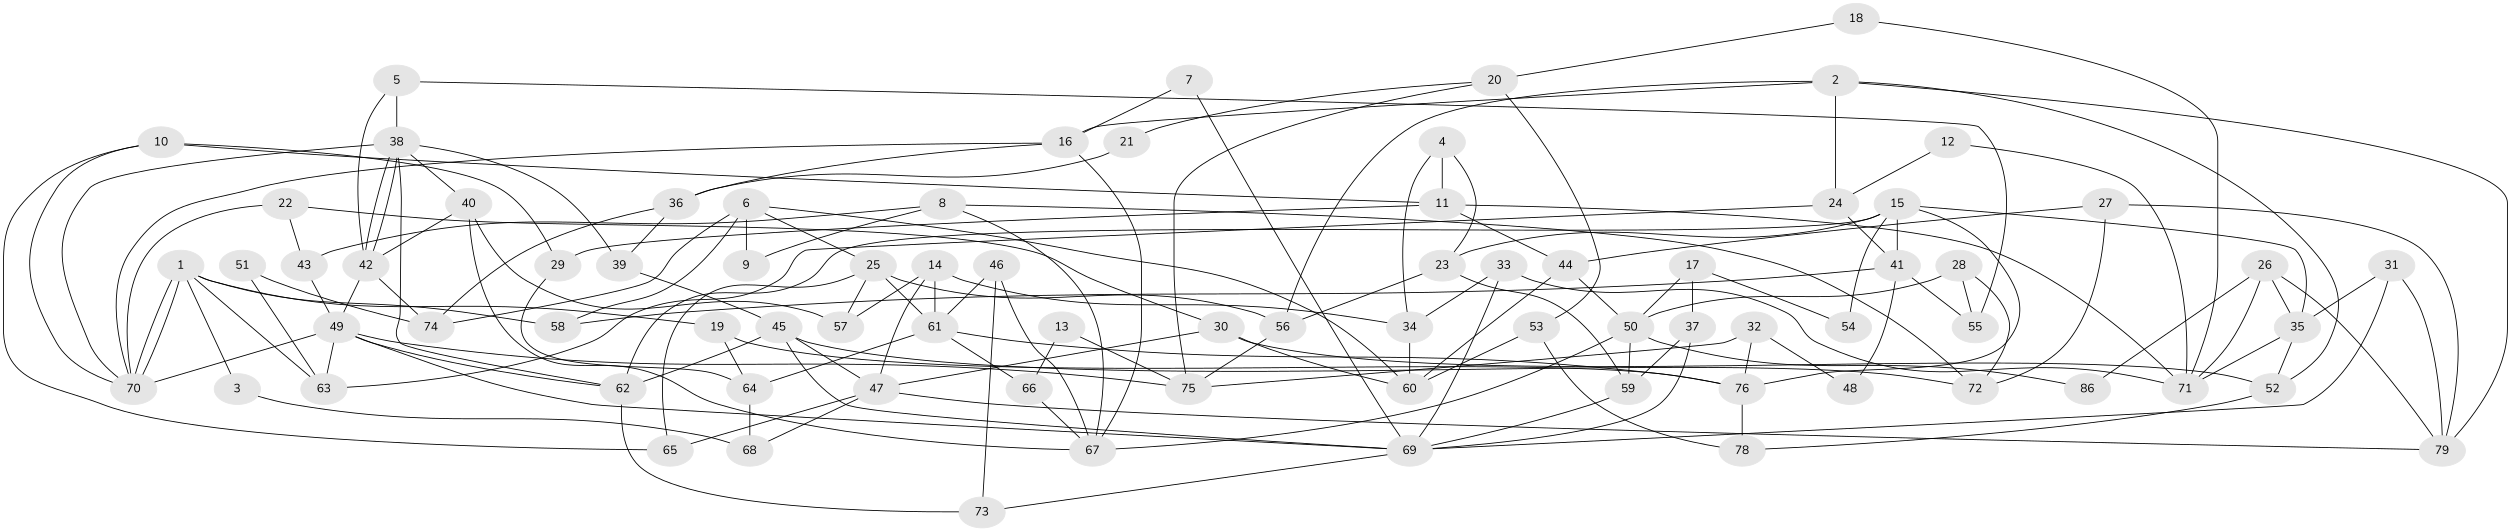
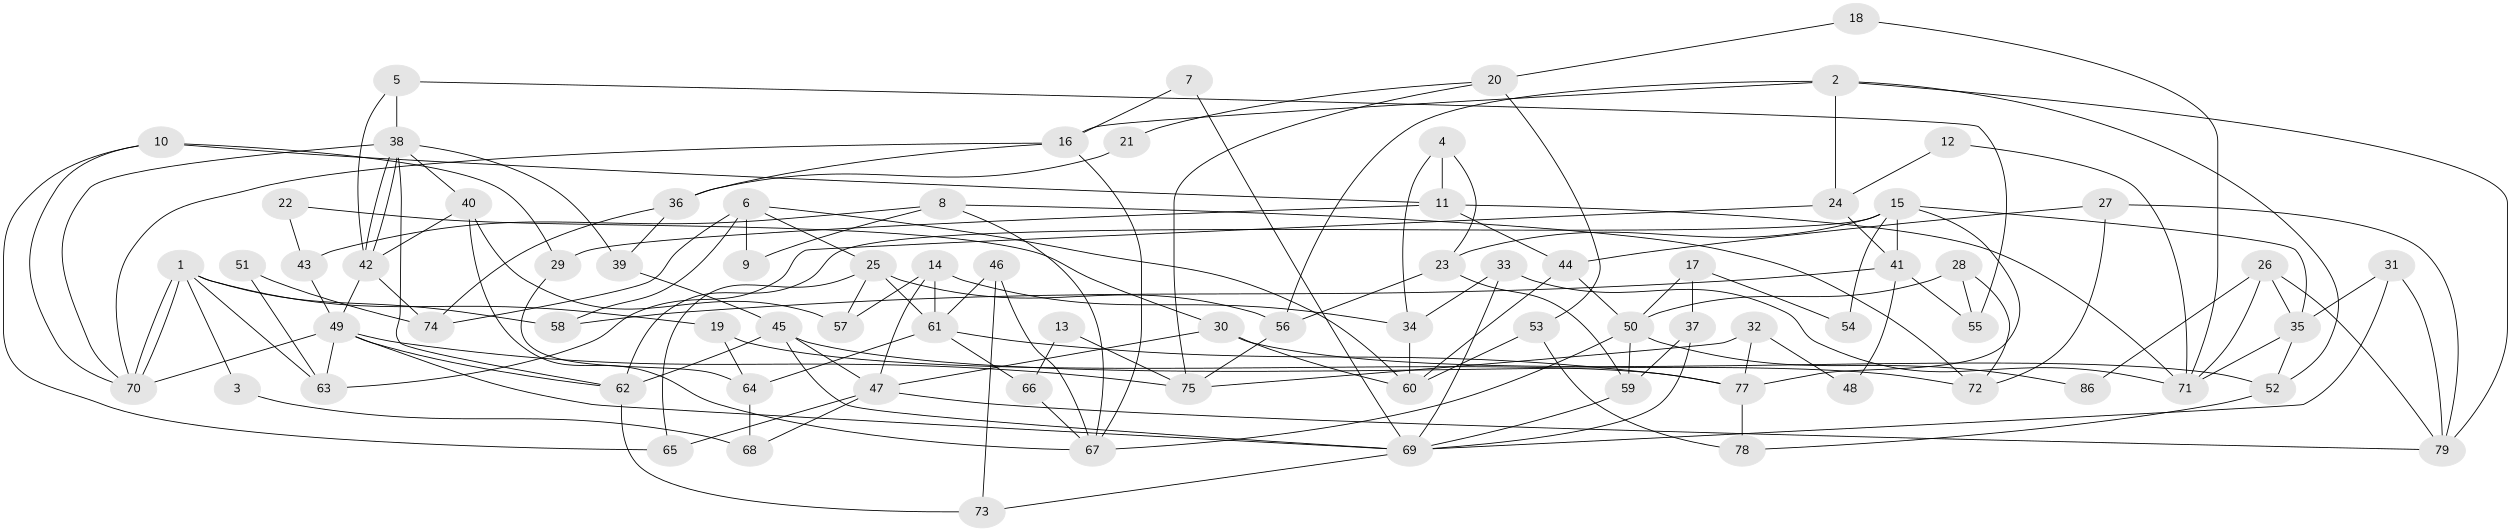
(149, 252) -> none
(1742, 389) -> (1742, 389)
